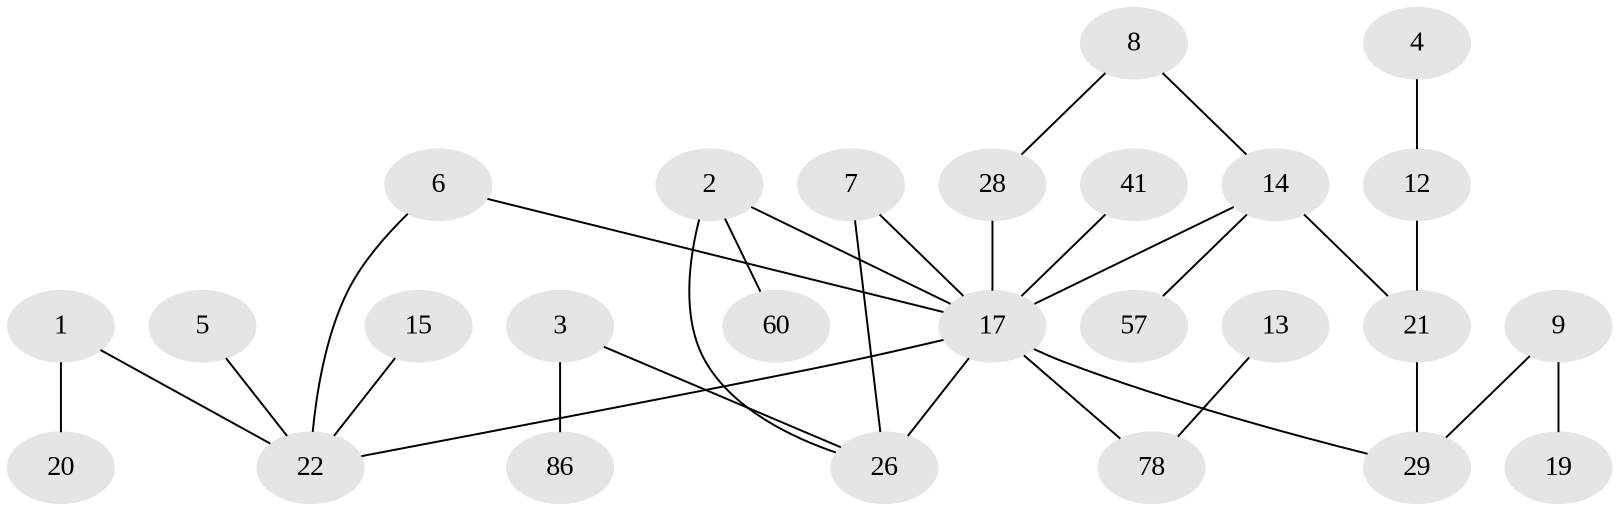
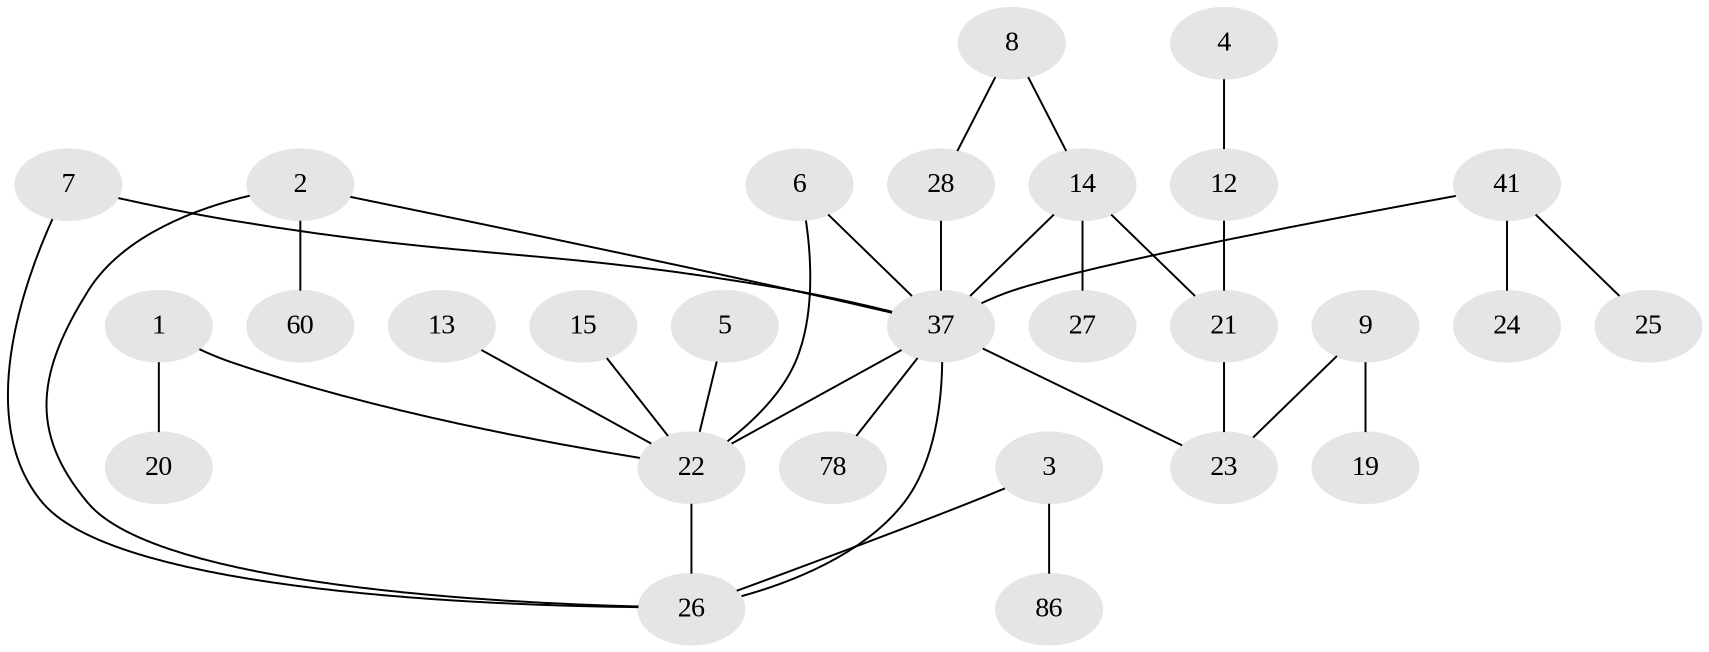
(992, 326) -> (941, 326)
(1134, 326) -> (1083, 326)
none -> (1507, 326)
none -> (1649, 326)
(1214, 397) -> (566, 397)
(1417, 468) -> (1224, 468)
none -> (691, 539)
